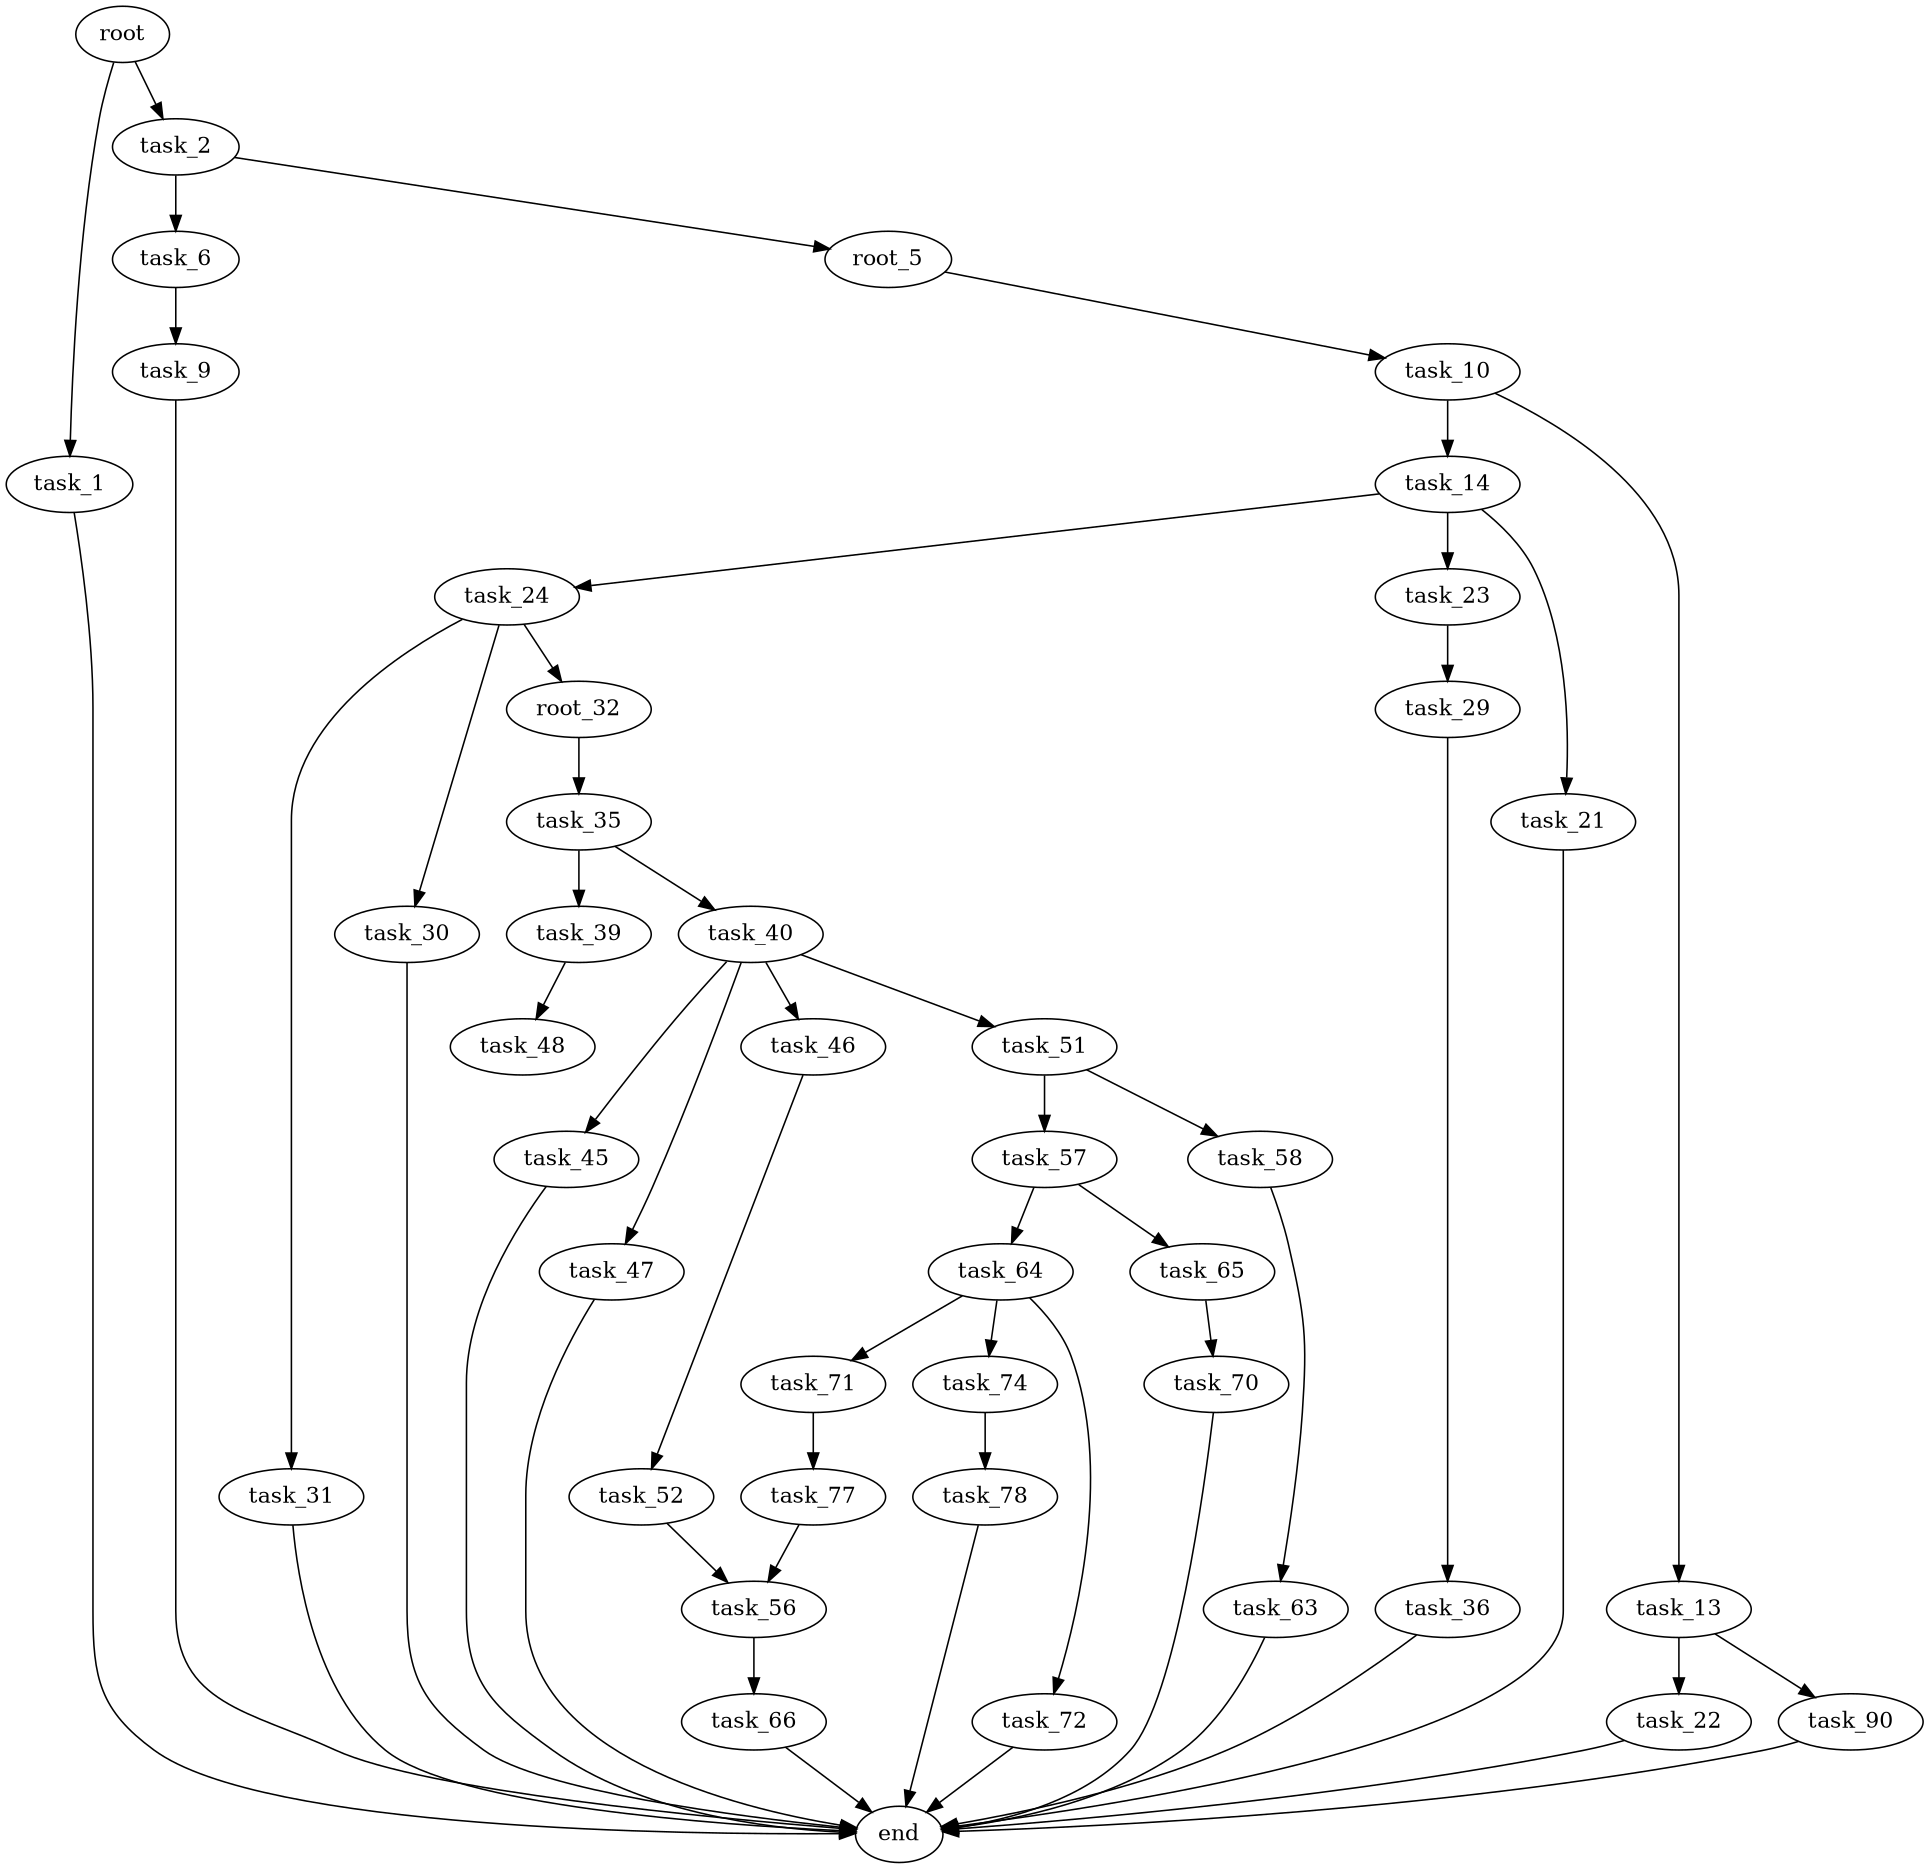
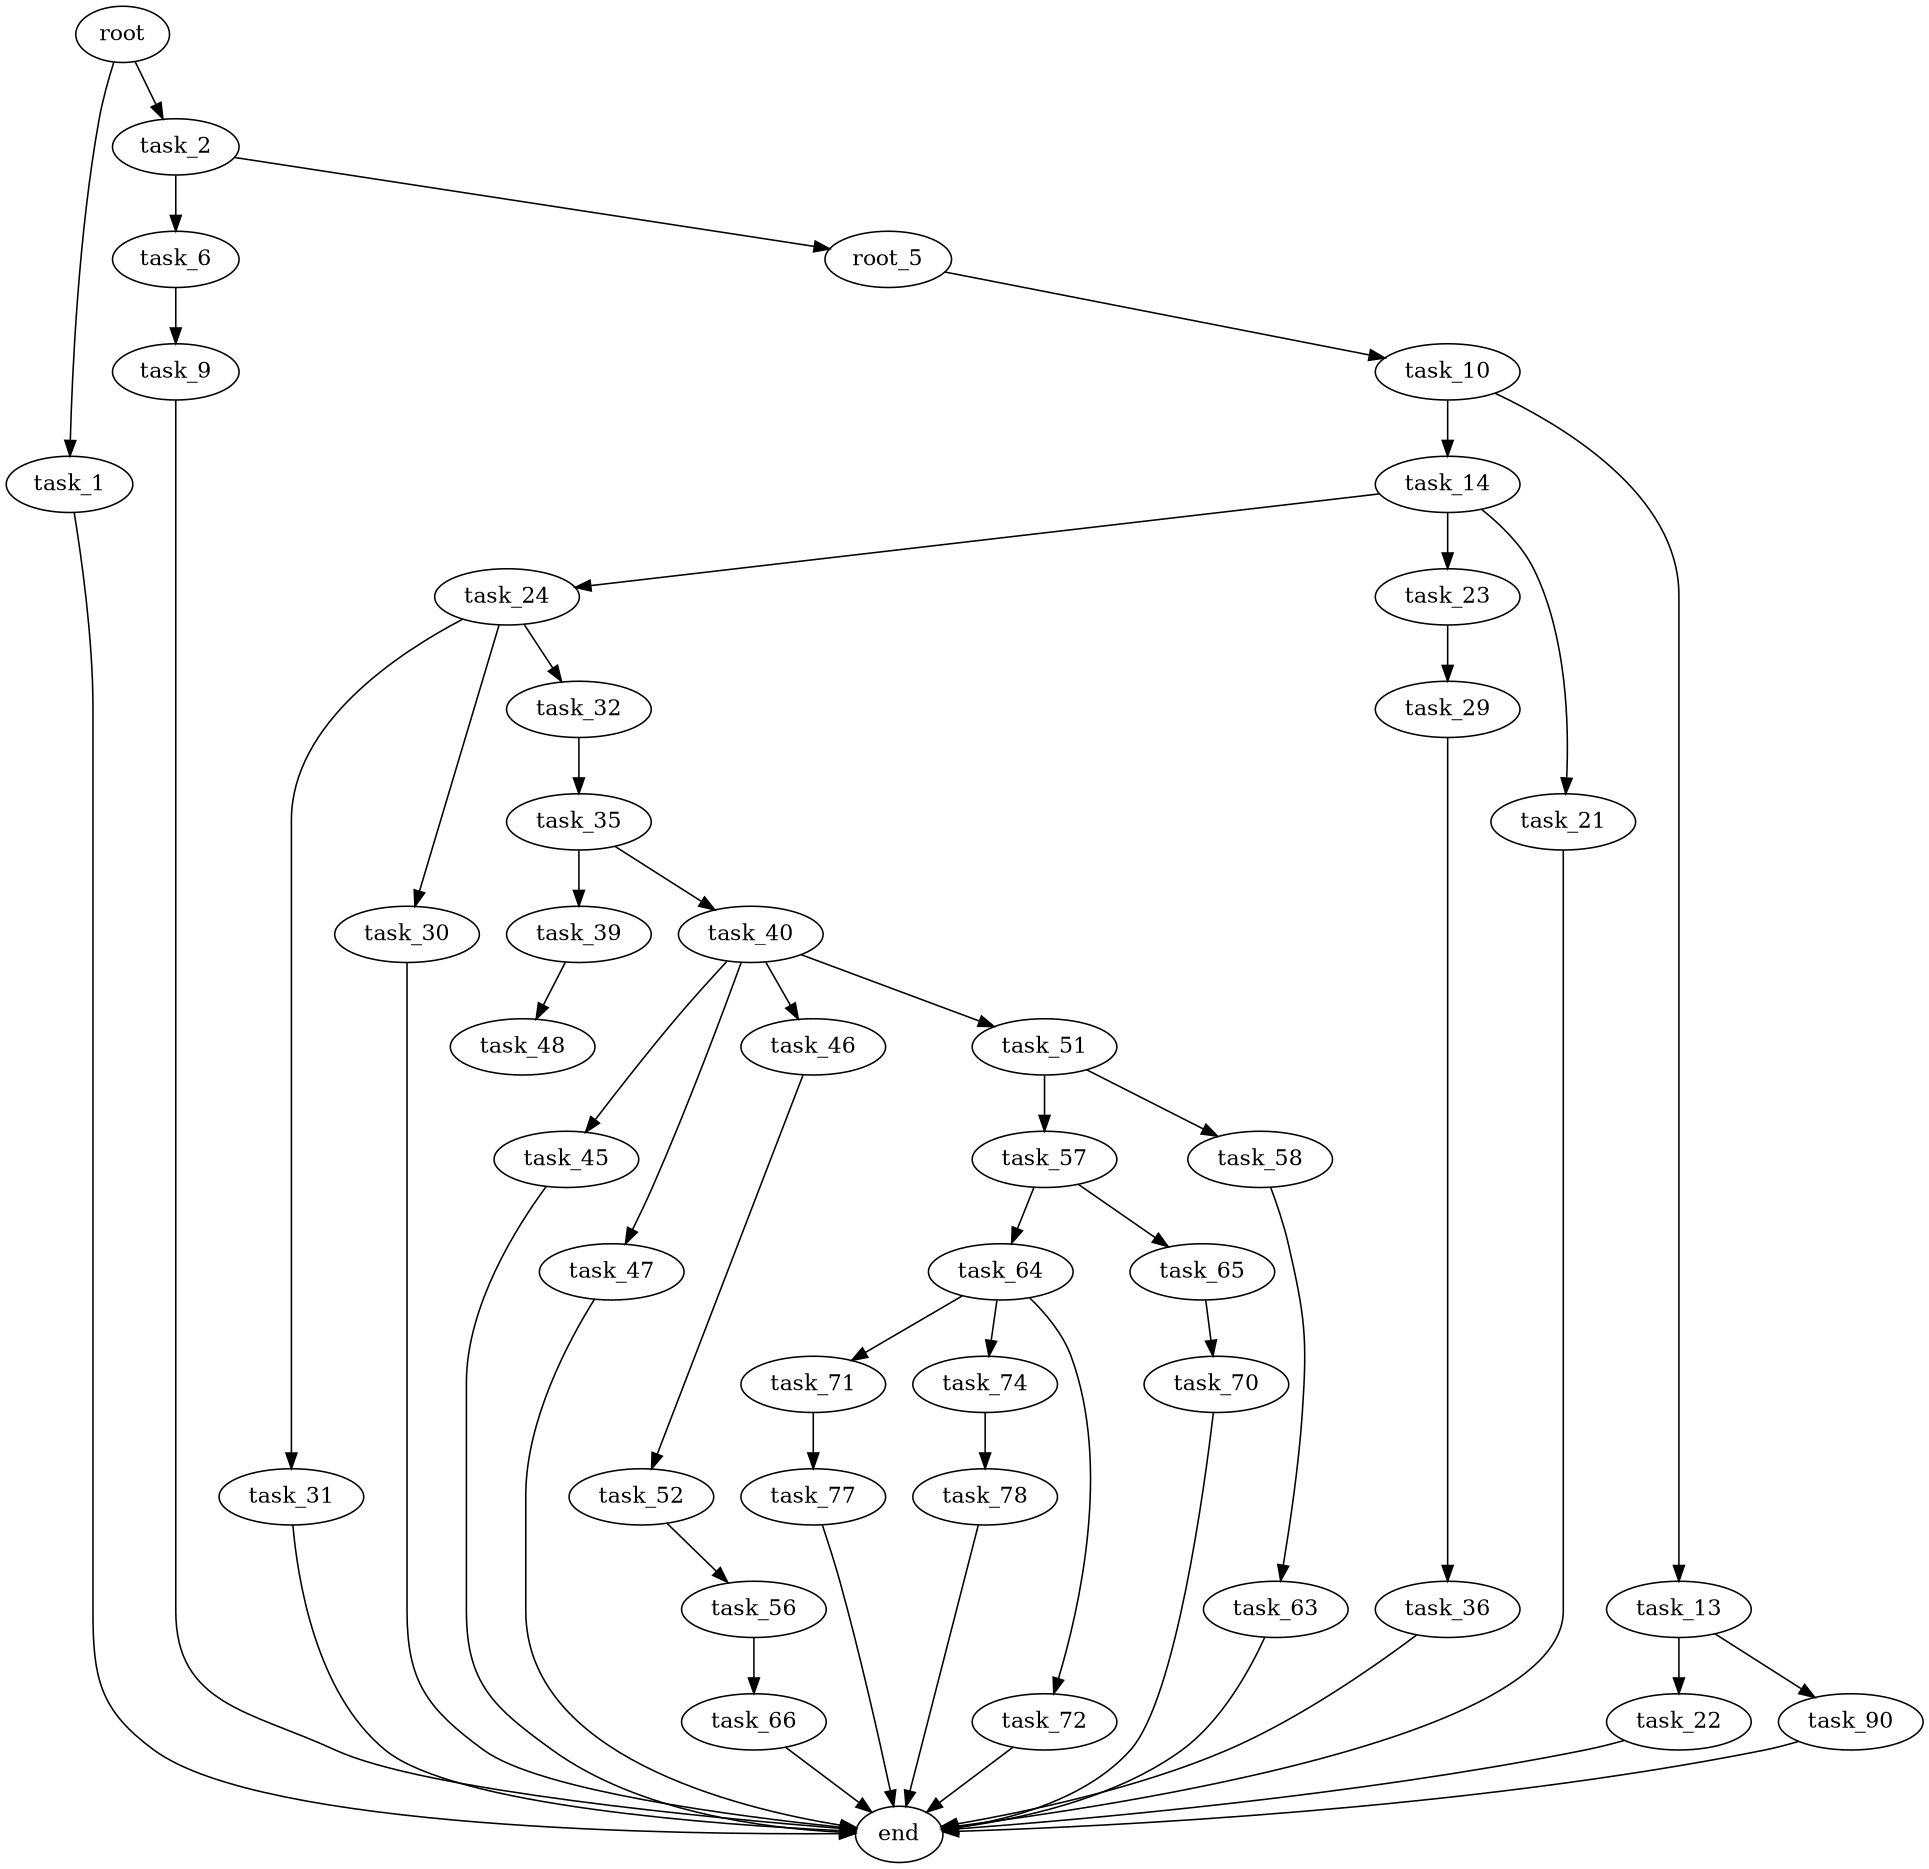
(579, 709) -> (579, 709)
(787, 1546) -> (860, 1657)
